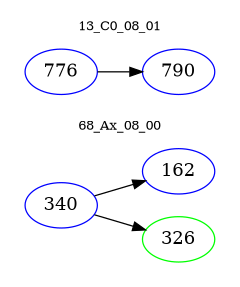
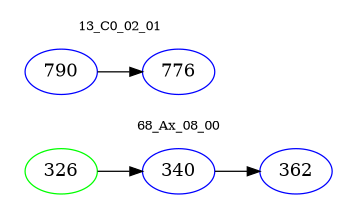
(120, 27) -> (120, 27)
(114, 72) -> (114, 72)
(179, 171) -> (296, 171)
(114, 221) -> (114, 171)
